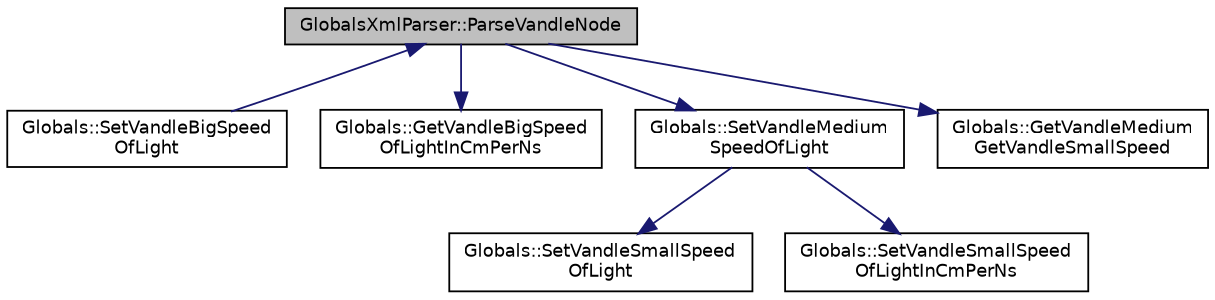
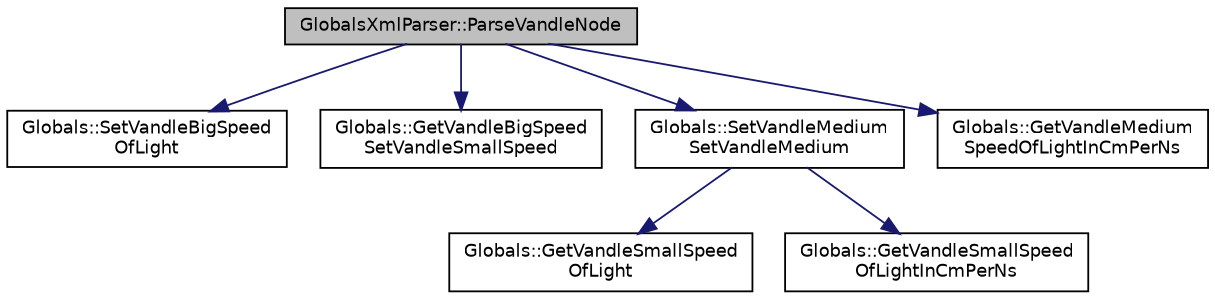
(320, 81) -> (317, 74)
(461, 139) -> (461, 139)
(770, 139) -> (770, 139)
(1073, 139) -> (1073, 139)
(601, 262) -> (601, 262)
(937, 262) -> (937, 262)
